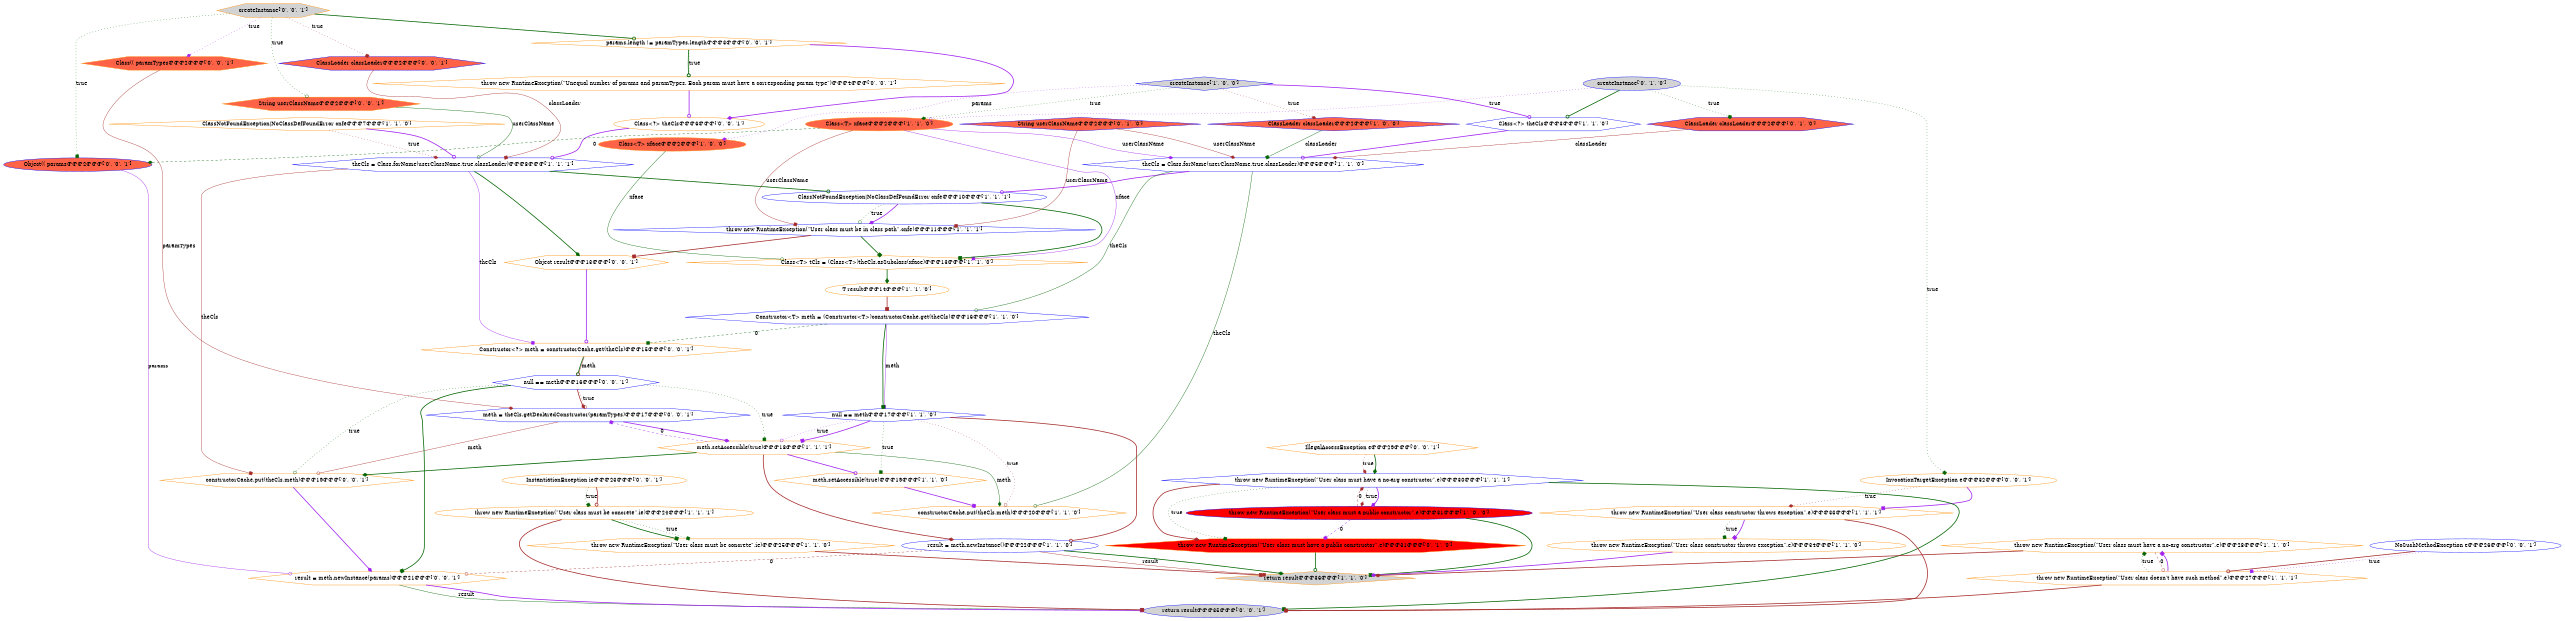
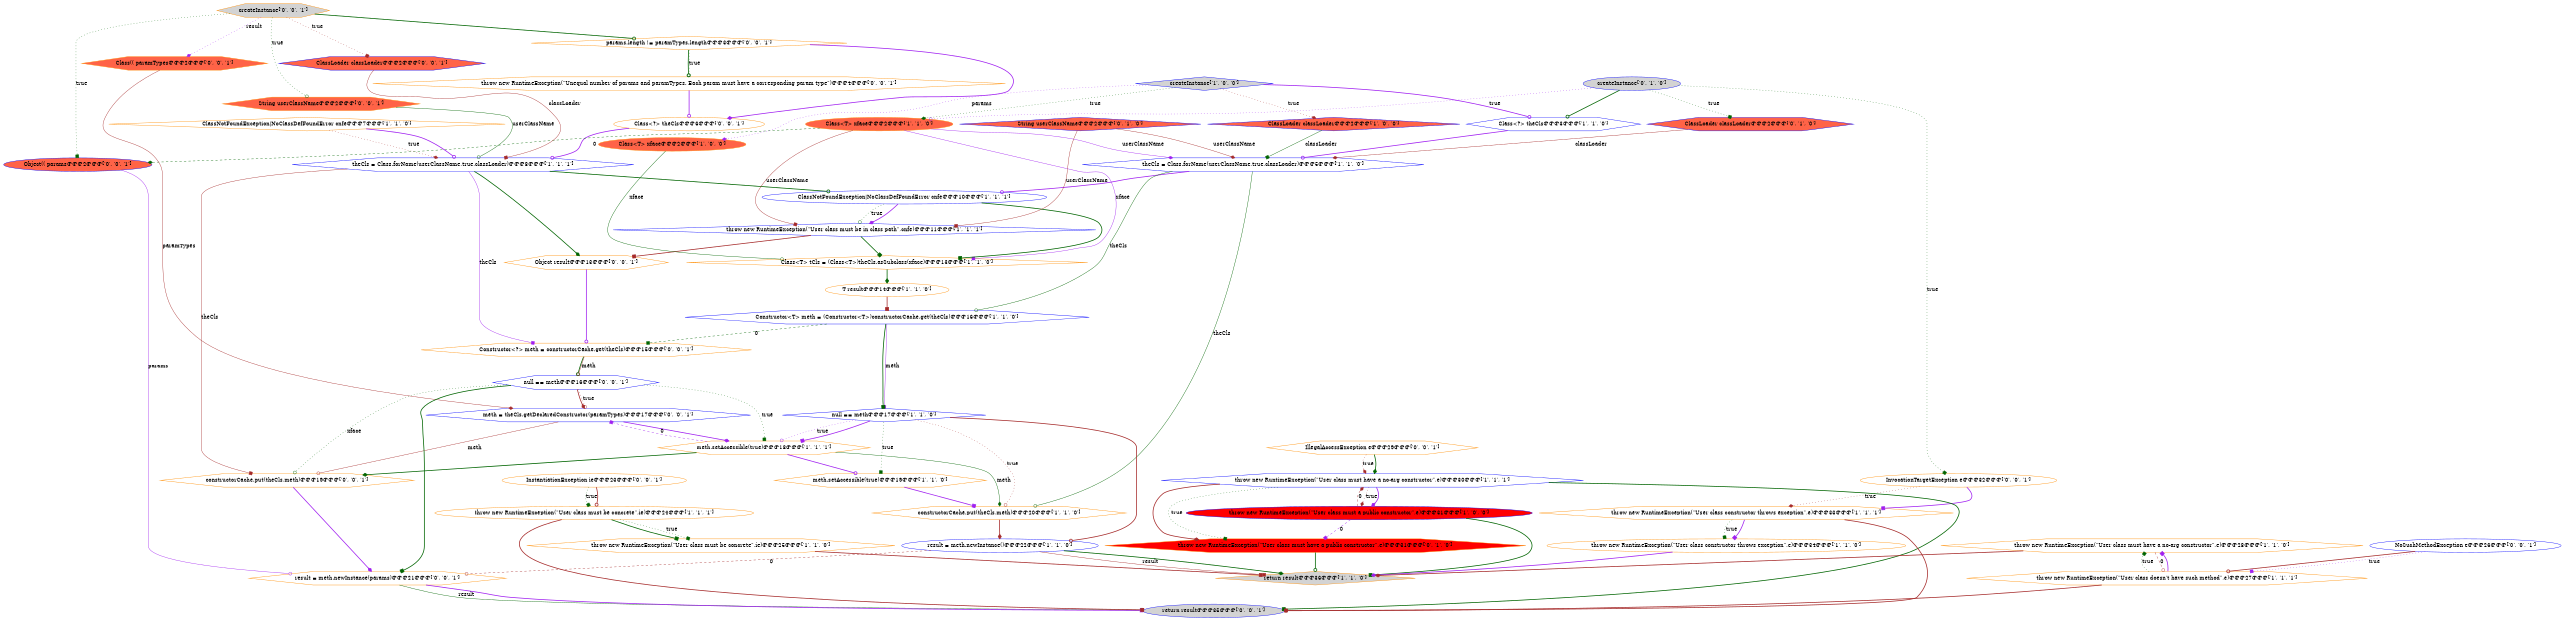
(254, 27) -> (254, 27)
(354, 431) -> (354, 431)
(840, 518) -> (1000, 527)
